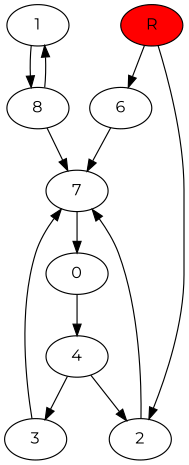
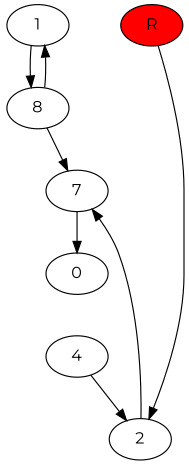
(121, 108) -> none
(77, 309) -> none
(36, 439) -> none
